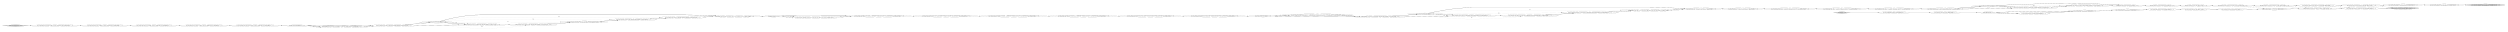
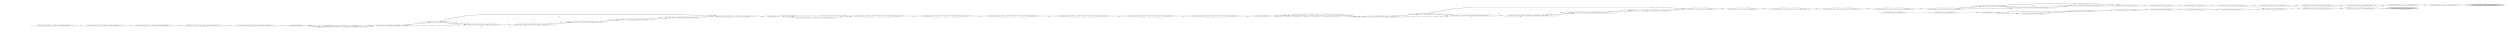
(1842, 13) -> none
(16, 26) -> none
